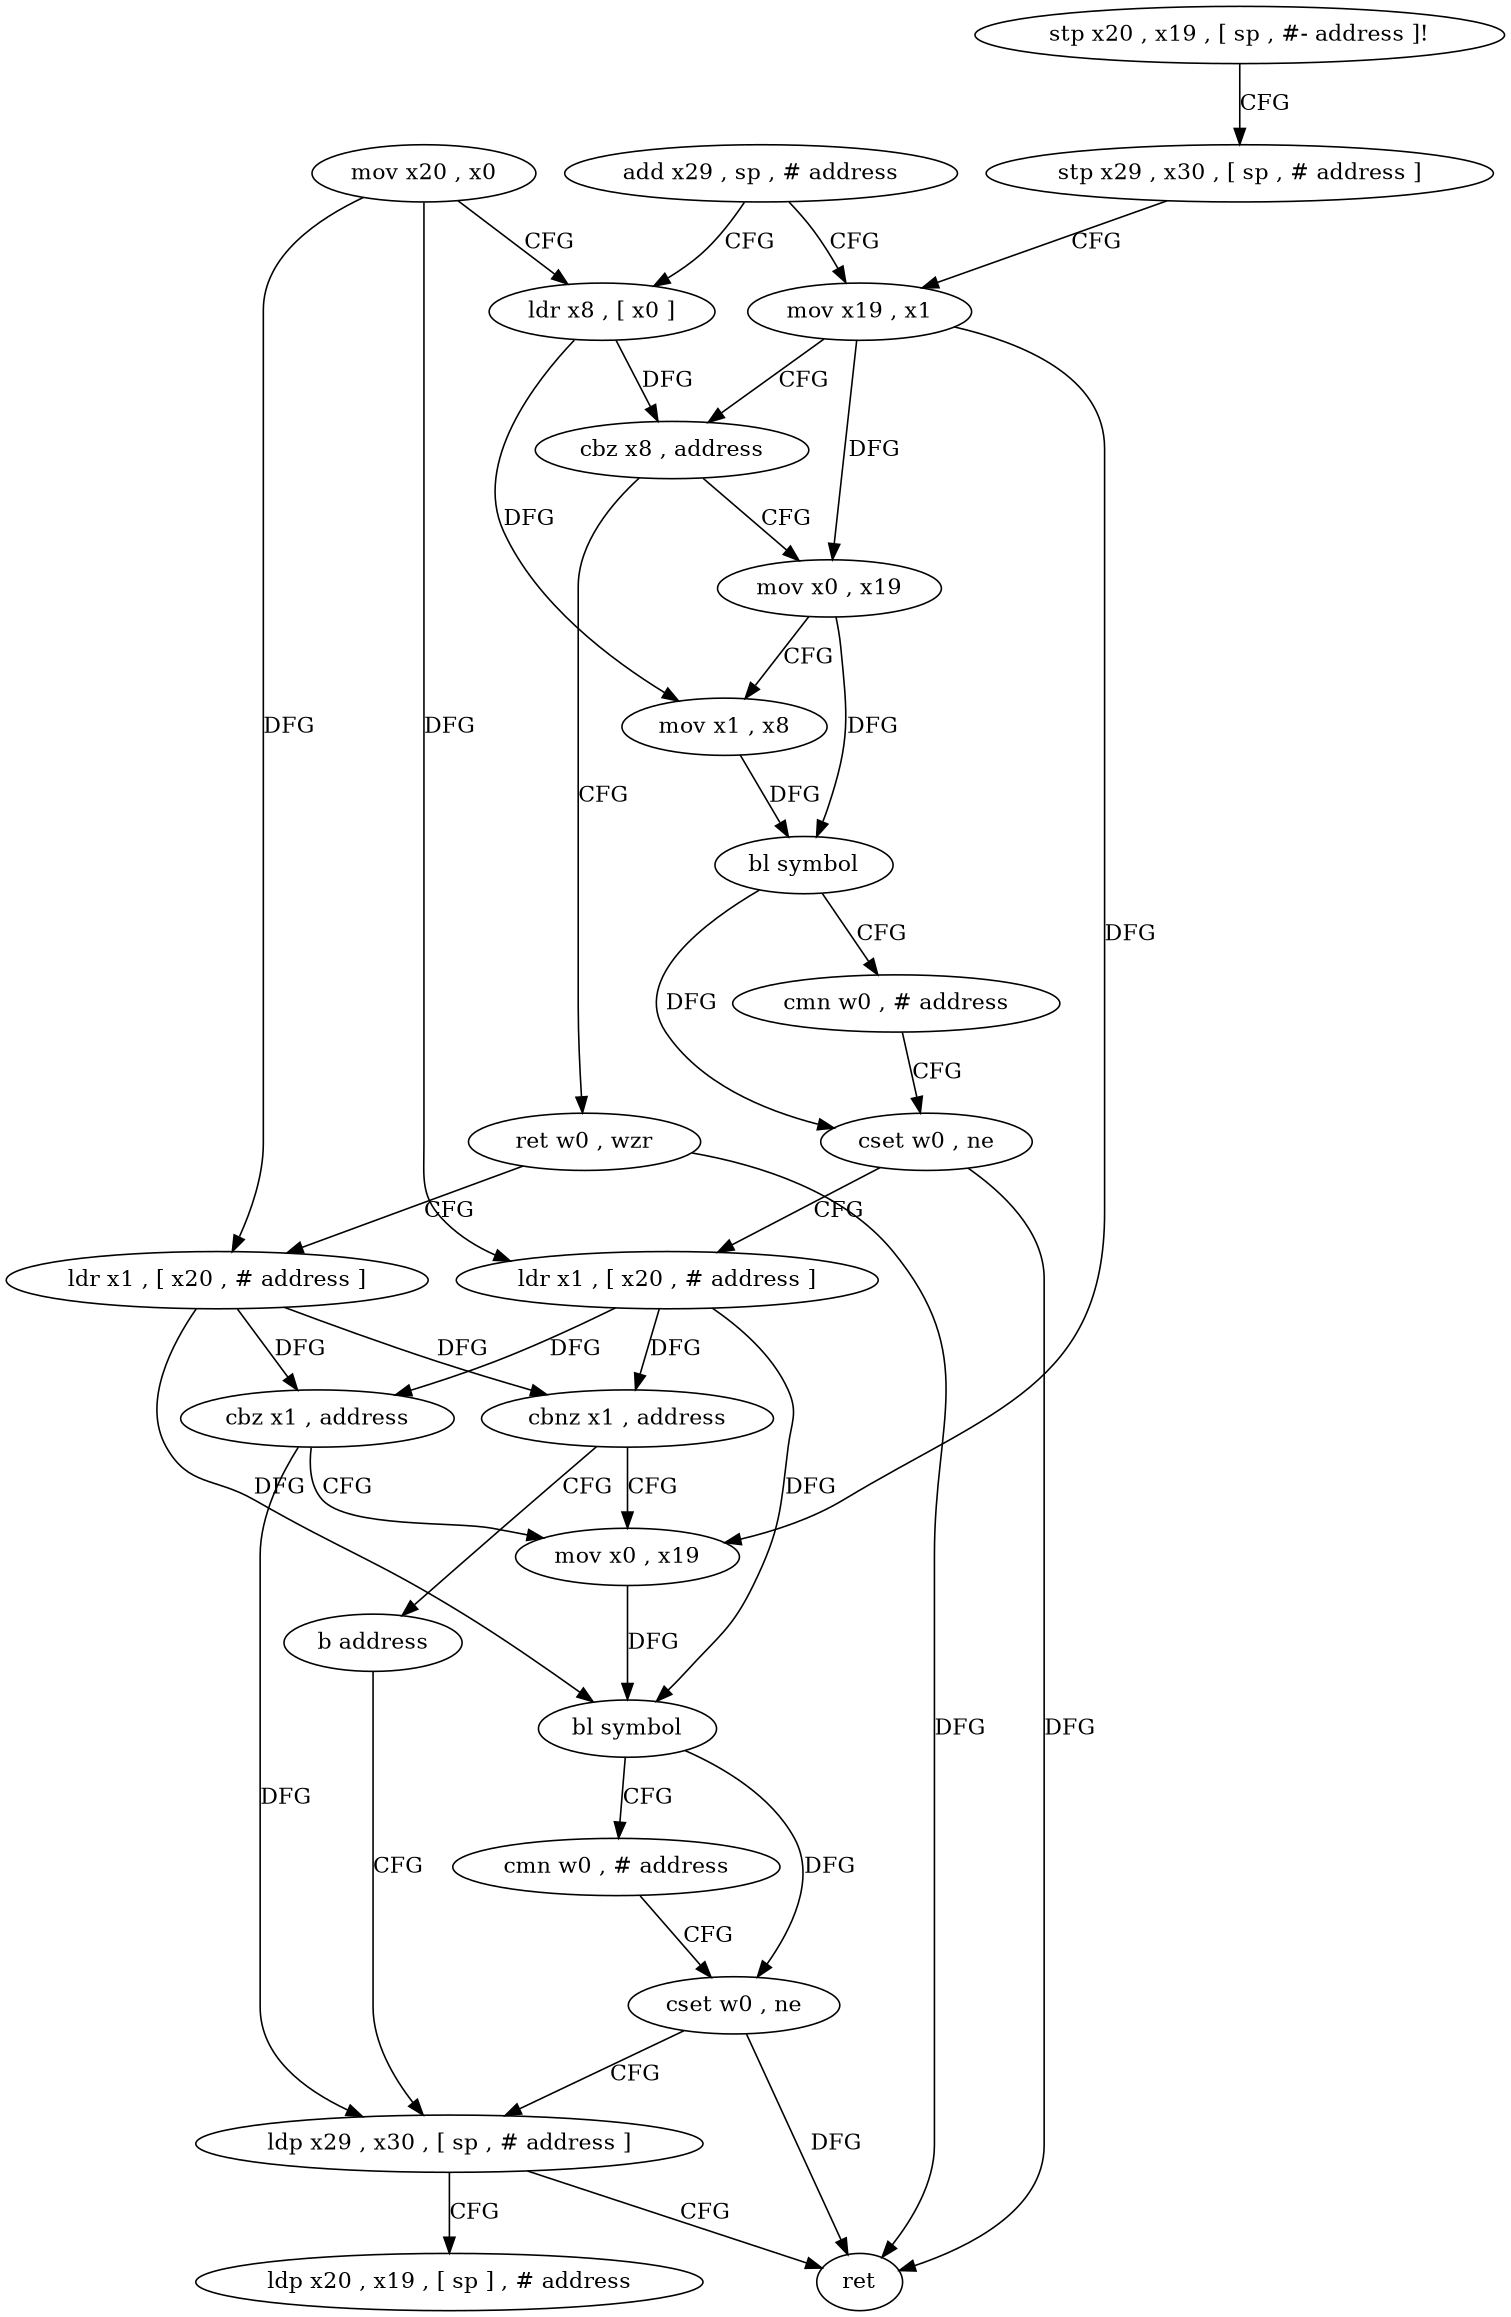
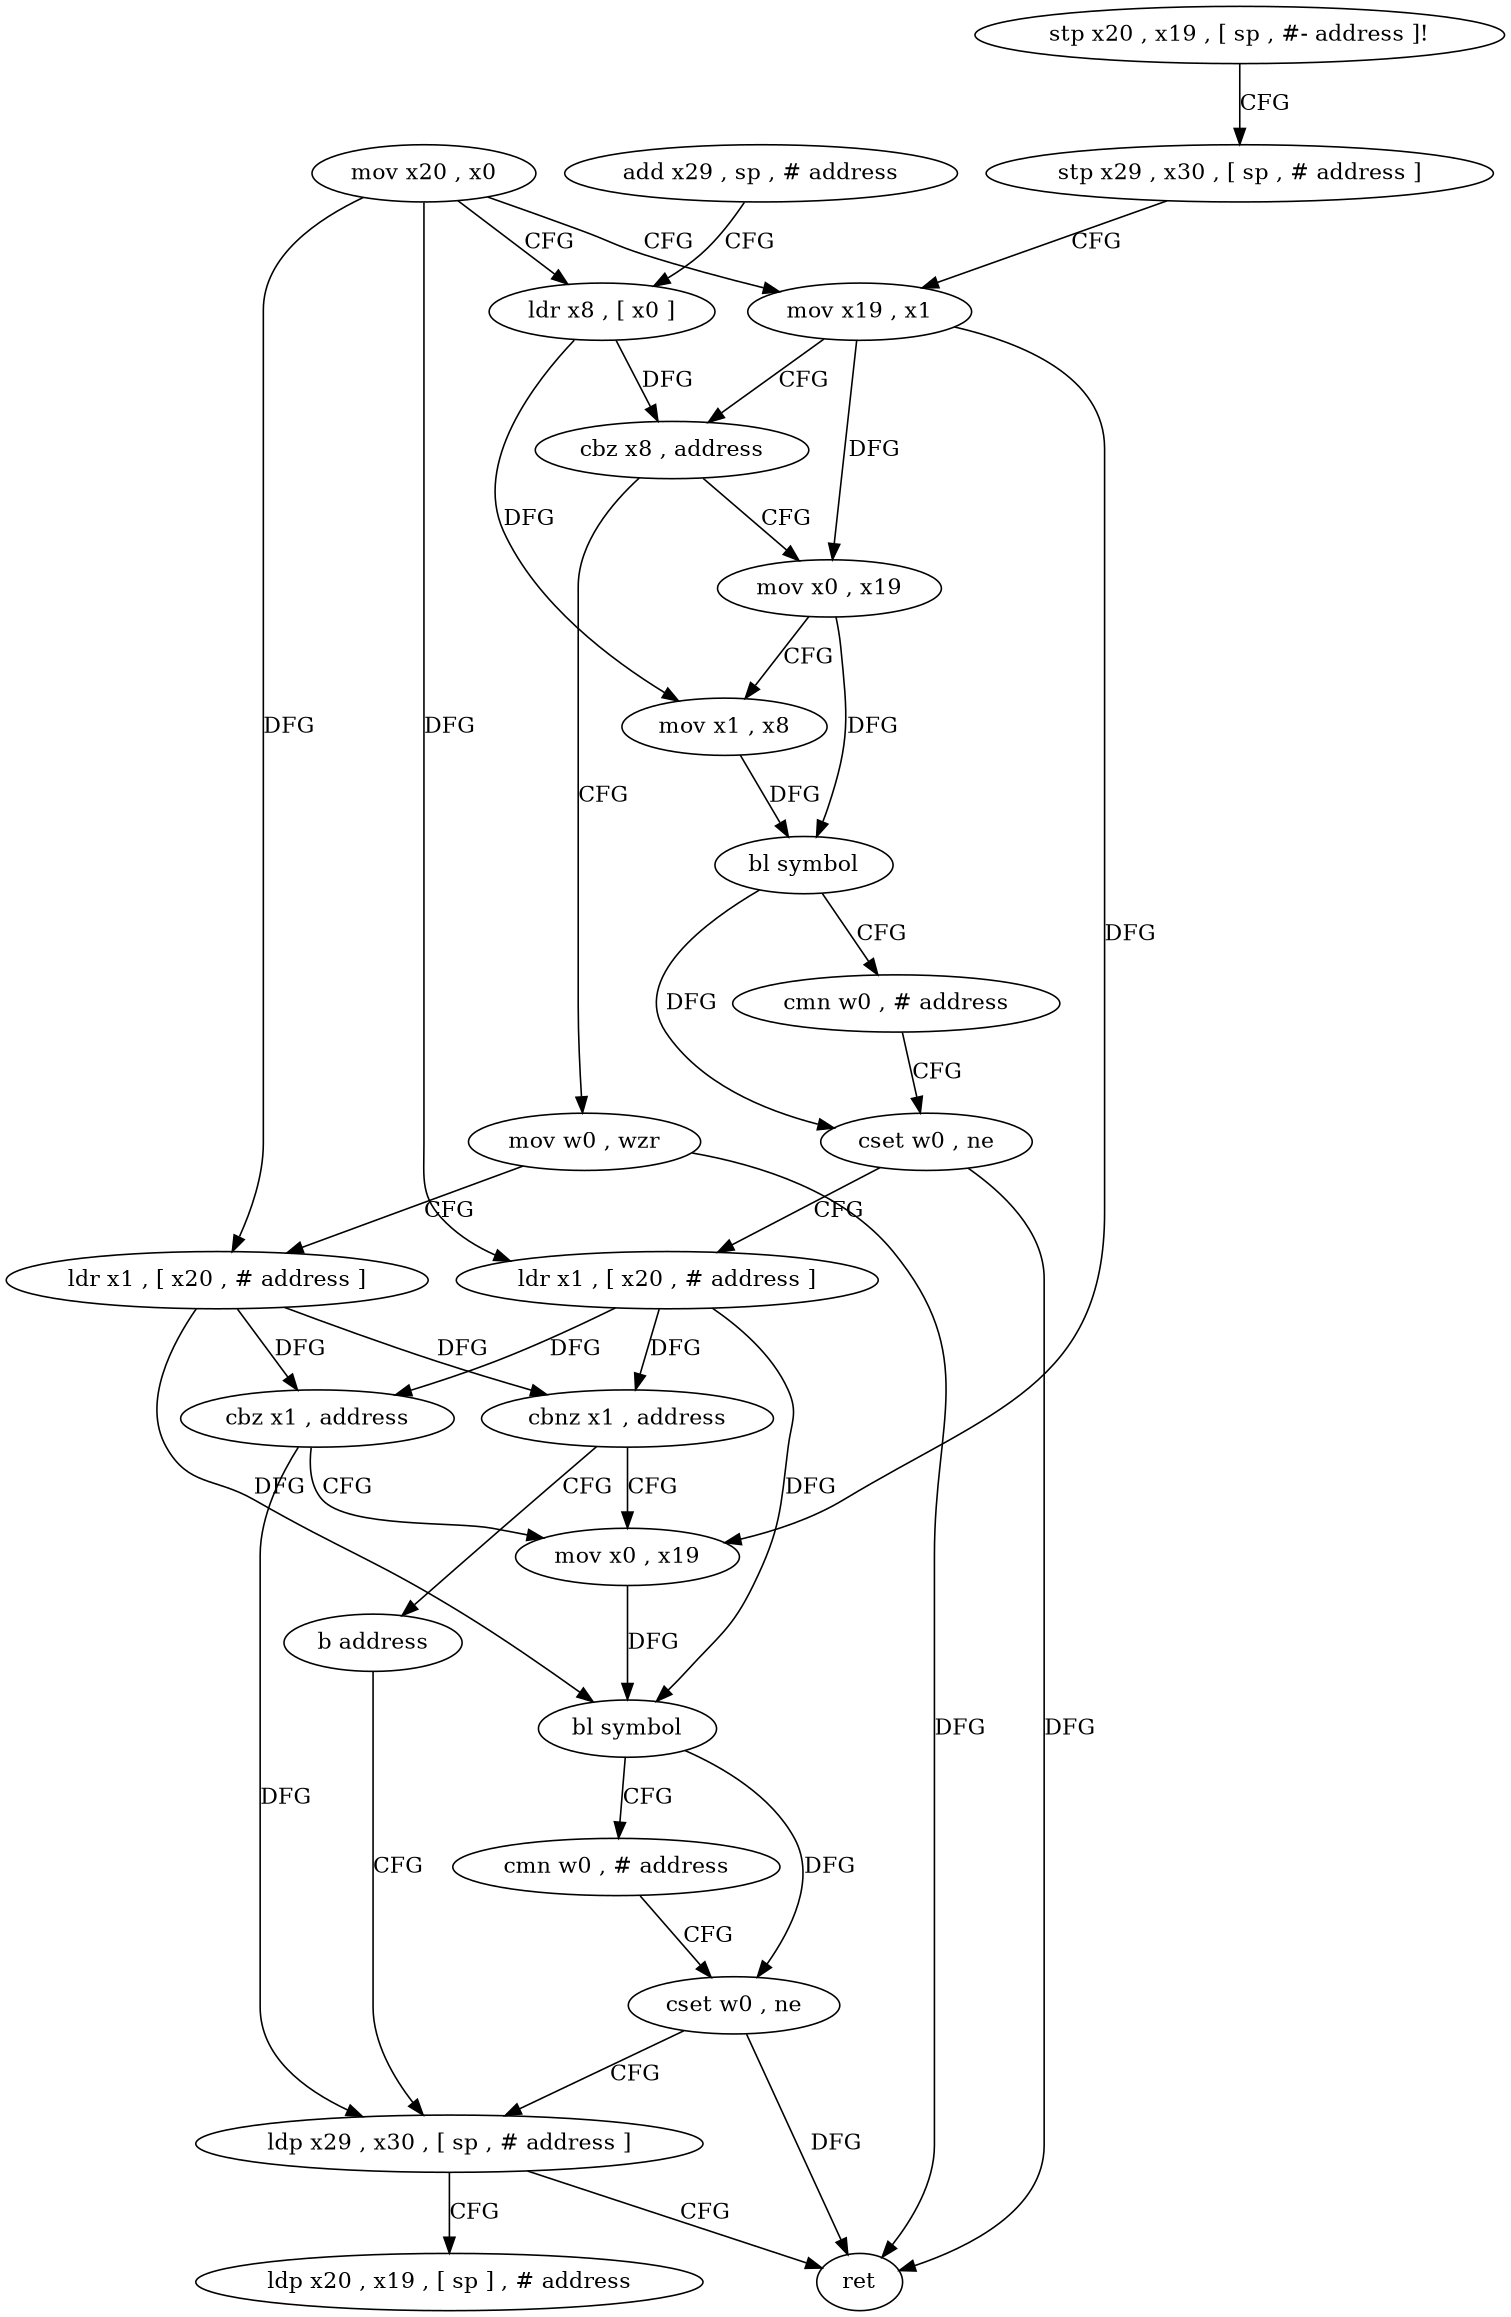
(816, 234) -> (624, 248)
(585, 1142) -> (585, 1142)
